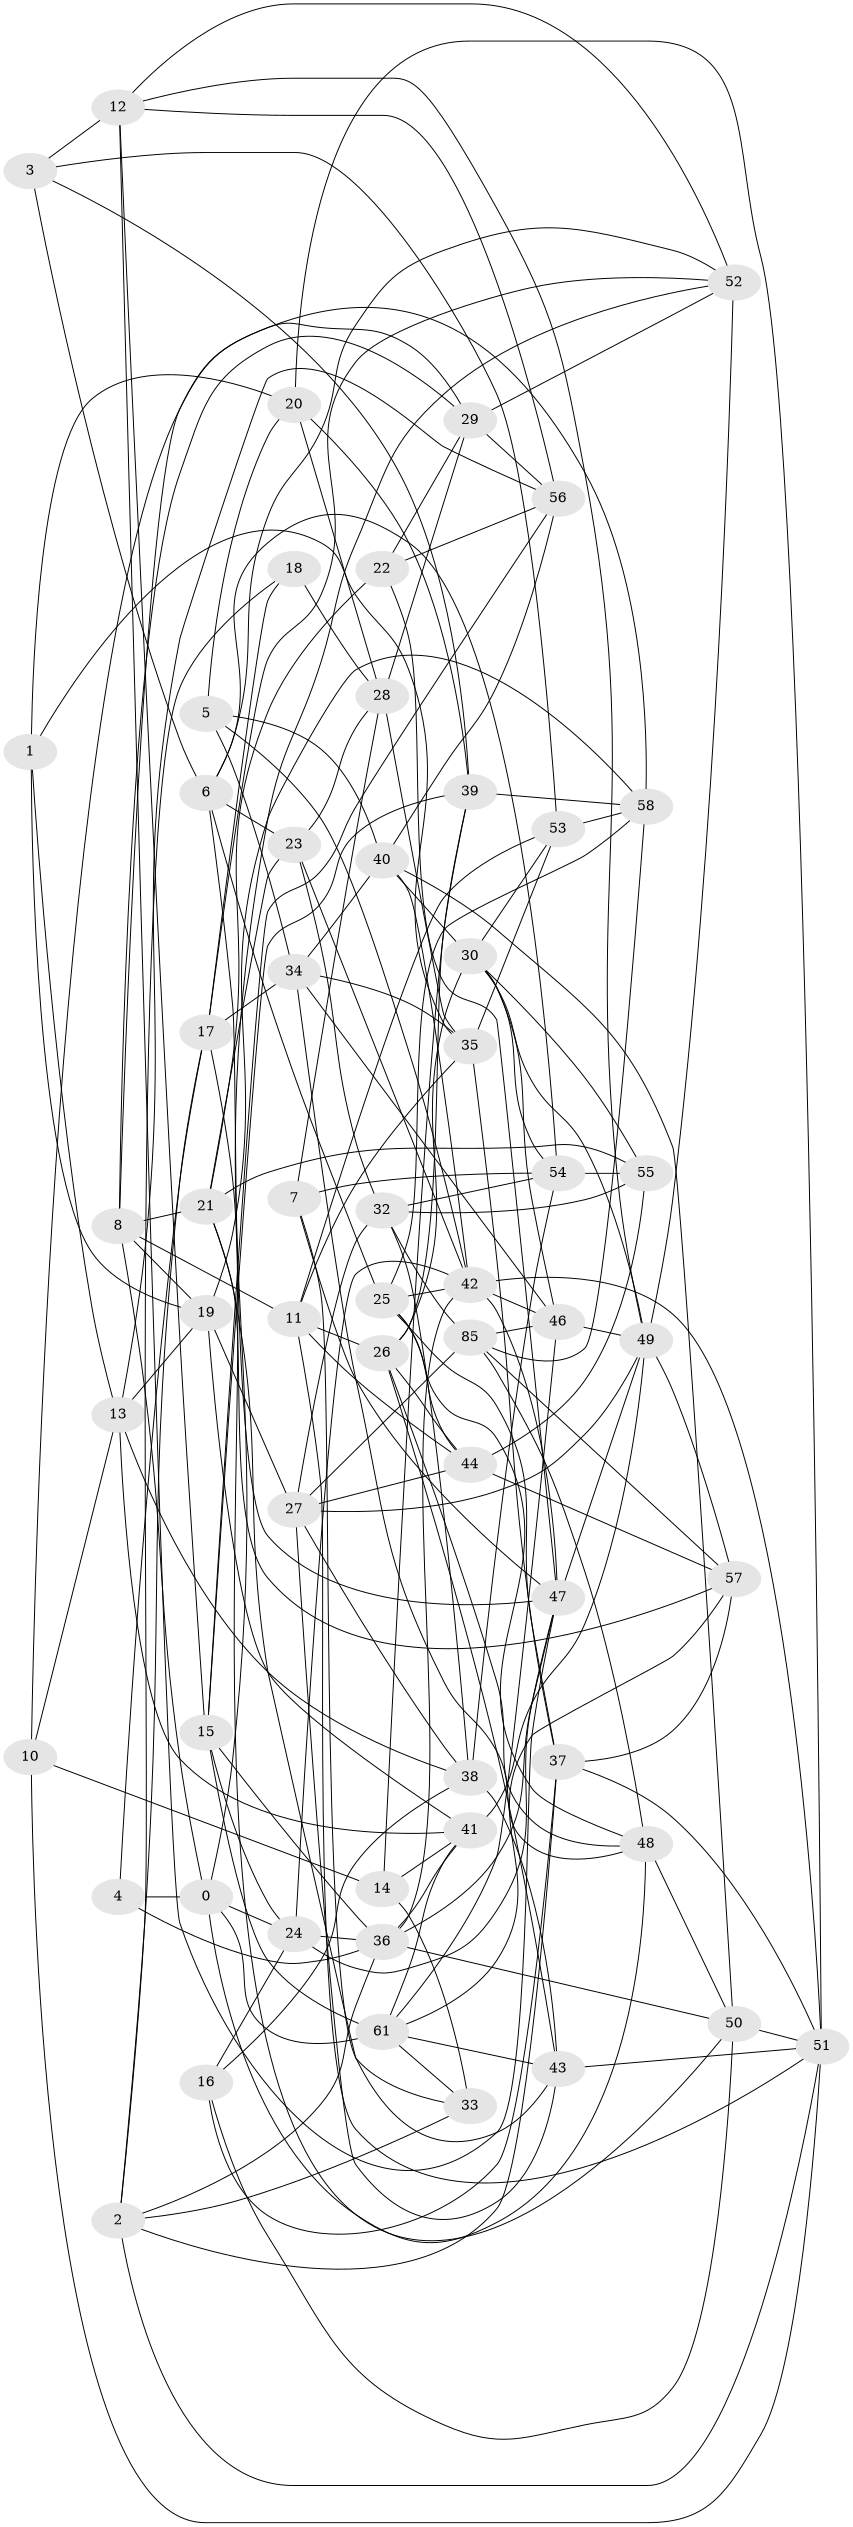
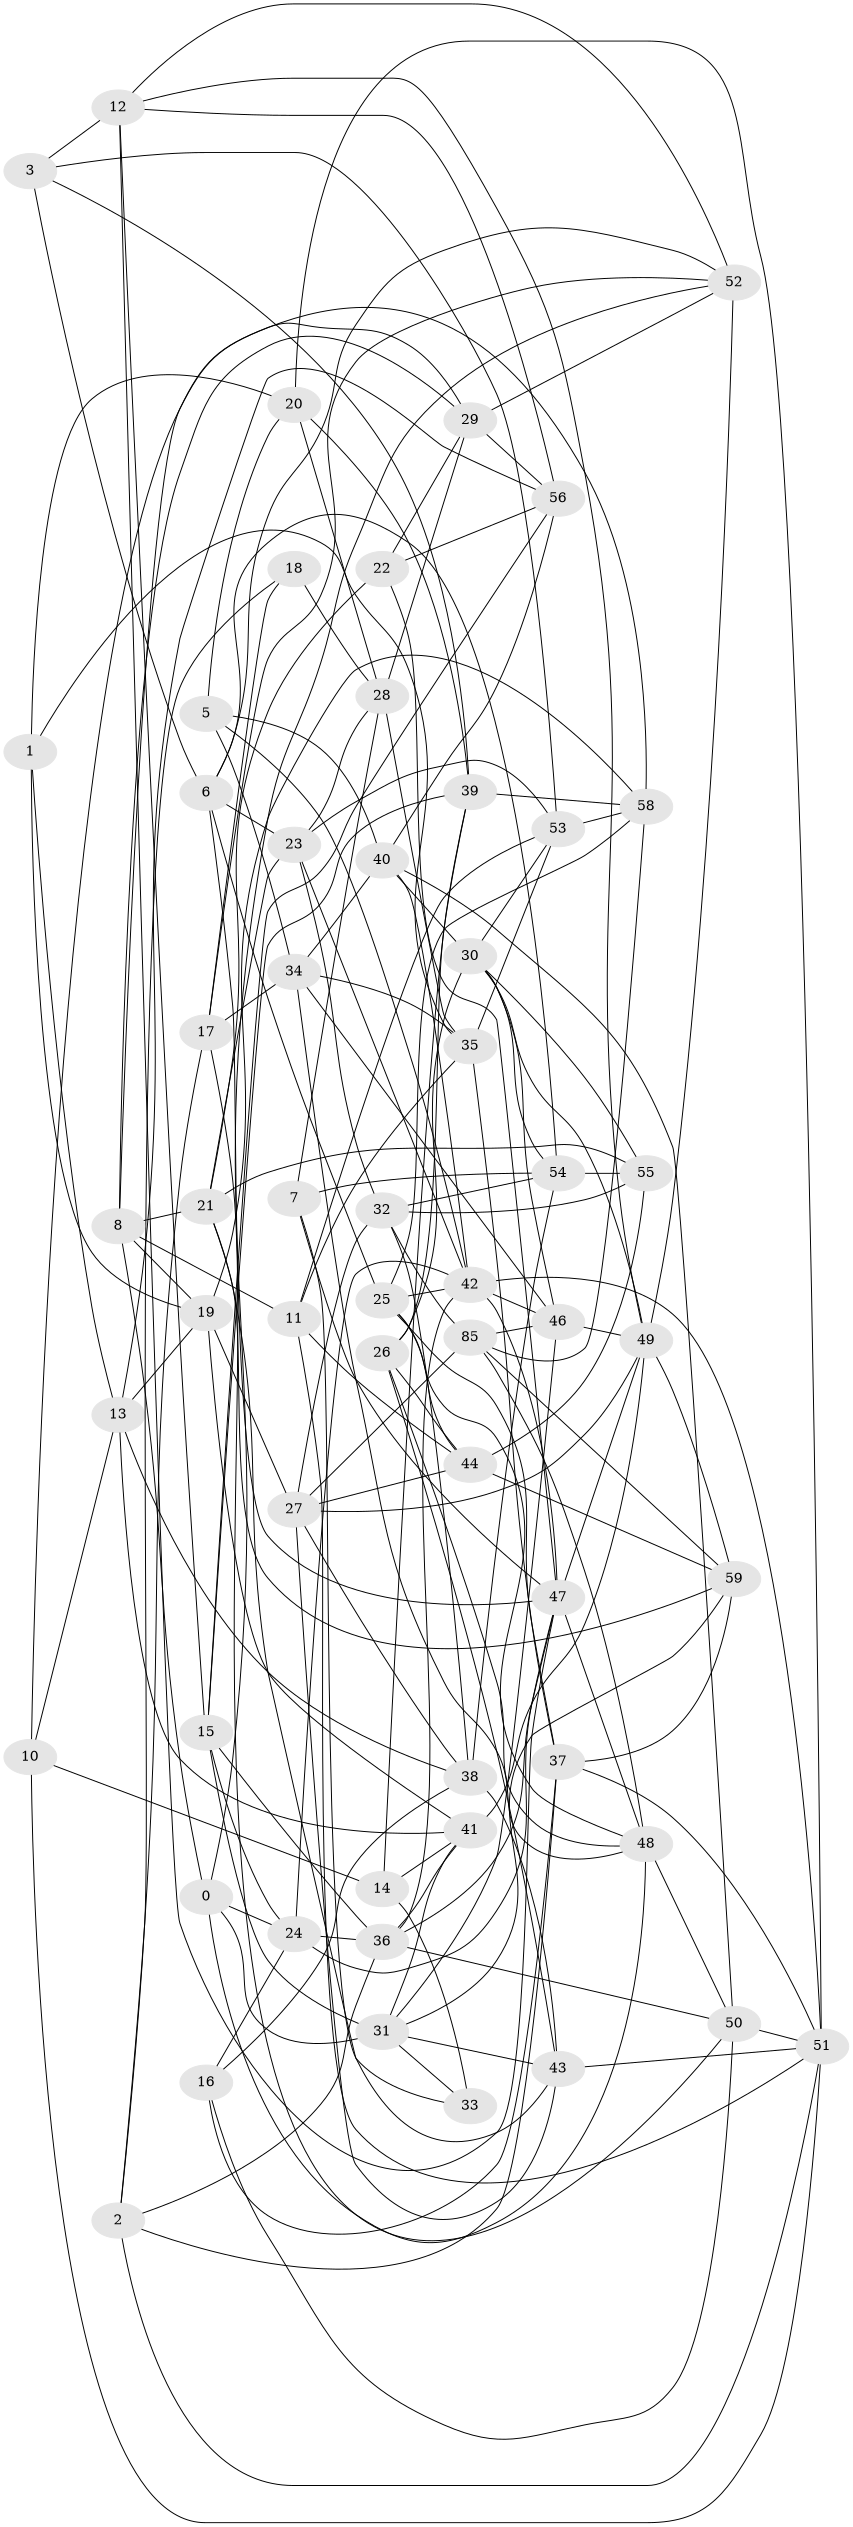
none -> (406, 776)
(338, 1336) -> none
(734, 1579) -> (734, 1579)
none -> (602, 1721)
(118, 1897) -> none
(382, 2032) -> (382, 2032)
(301, 2180) -> none
